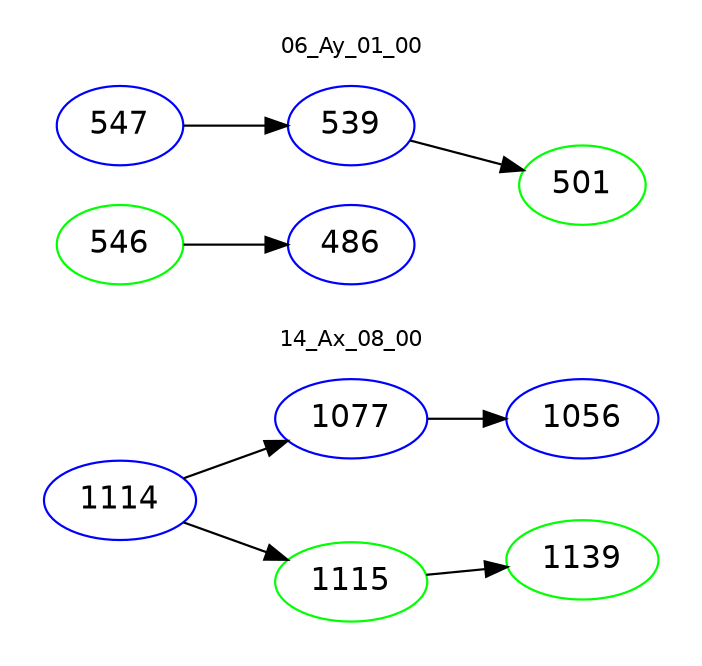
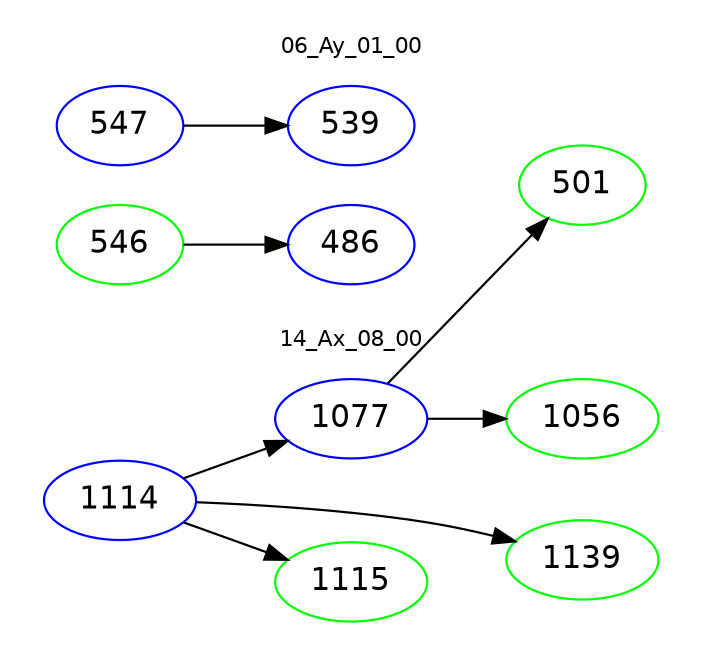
(456, 152) -> (482, 287)
(582, 419) -> (582, 419)
(456, 572) -> (346, 512)
